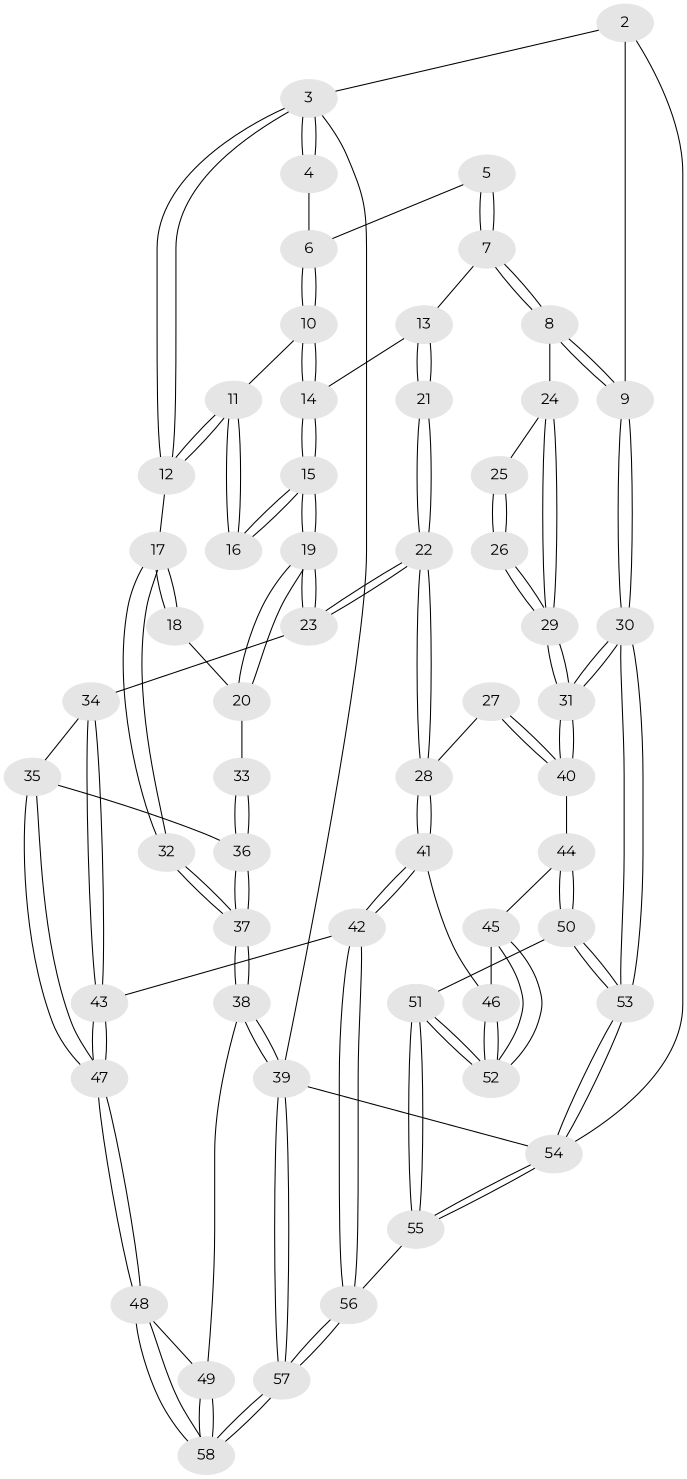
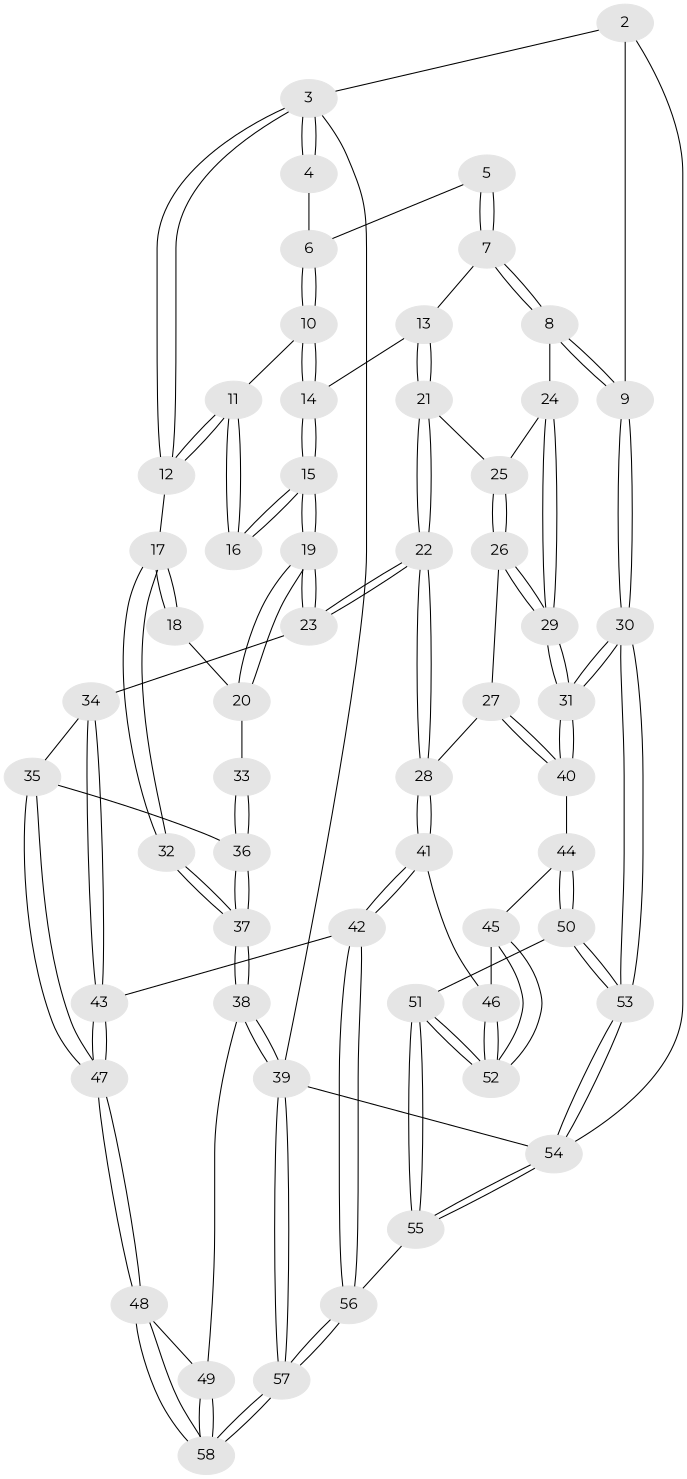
none -> (462, 438)
none -> (495, 626)
